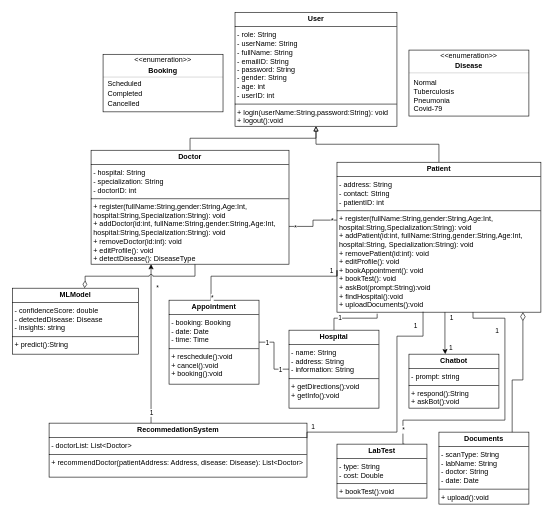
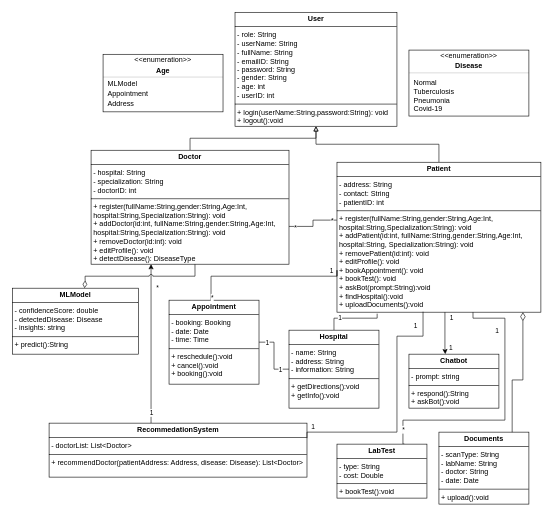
(163, 71) -> (163, 71)
(125, 84) -> (121, 84)
(125, 94) -> (129, 94)
(436, 96) -> (436, 96)
(124, 104) -> (122, 104)
